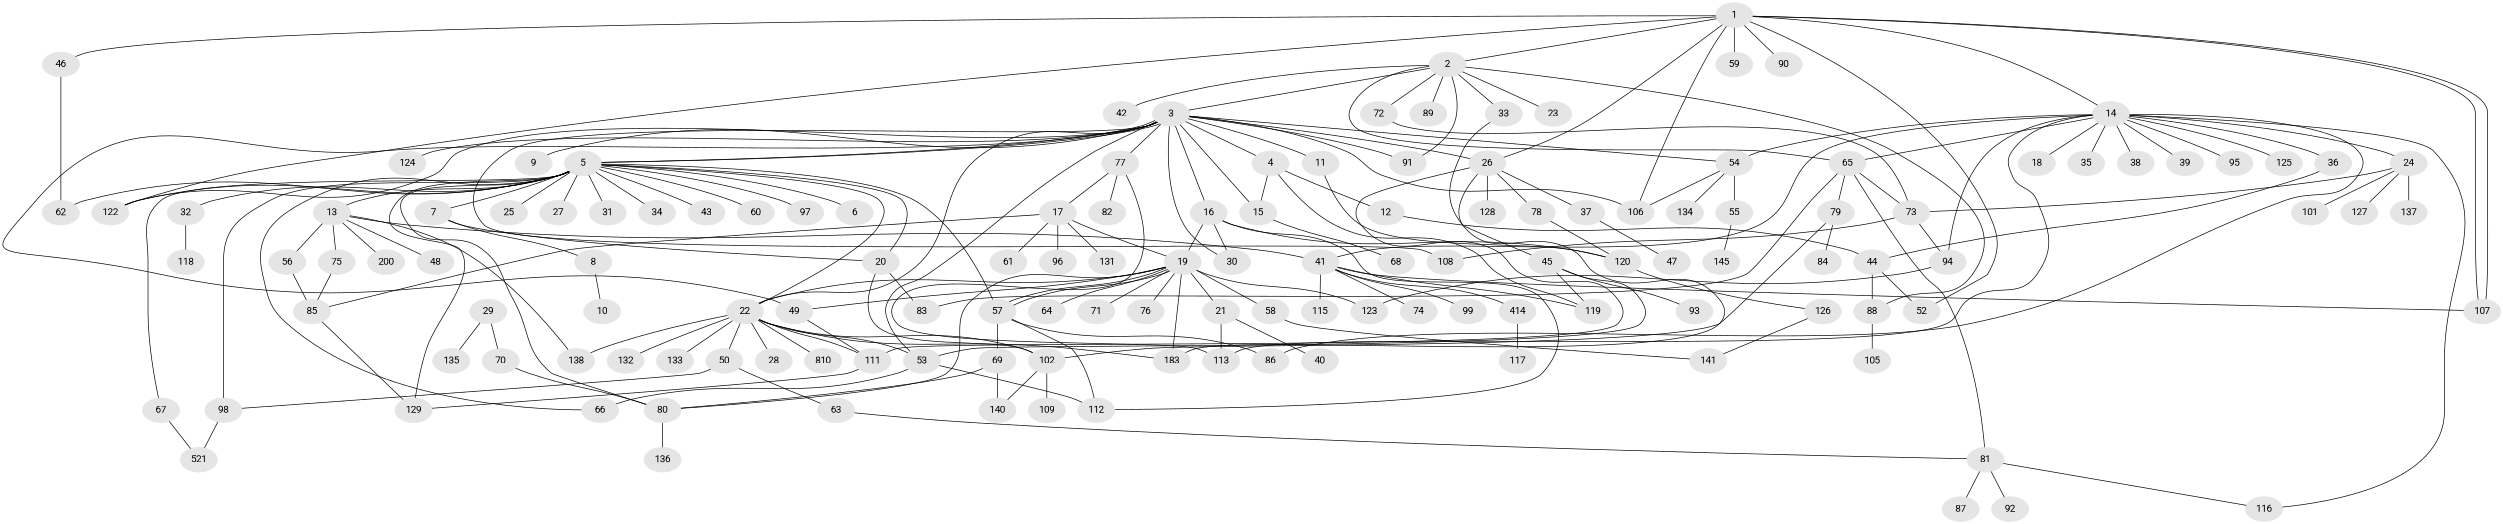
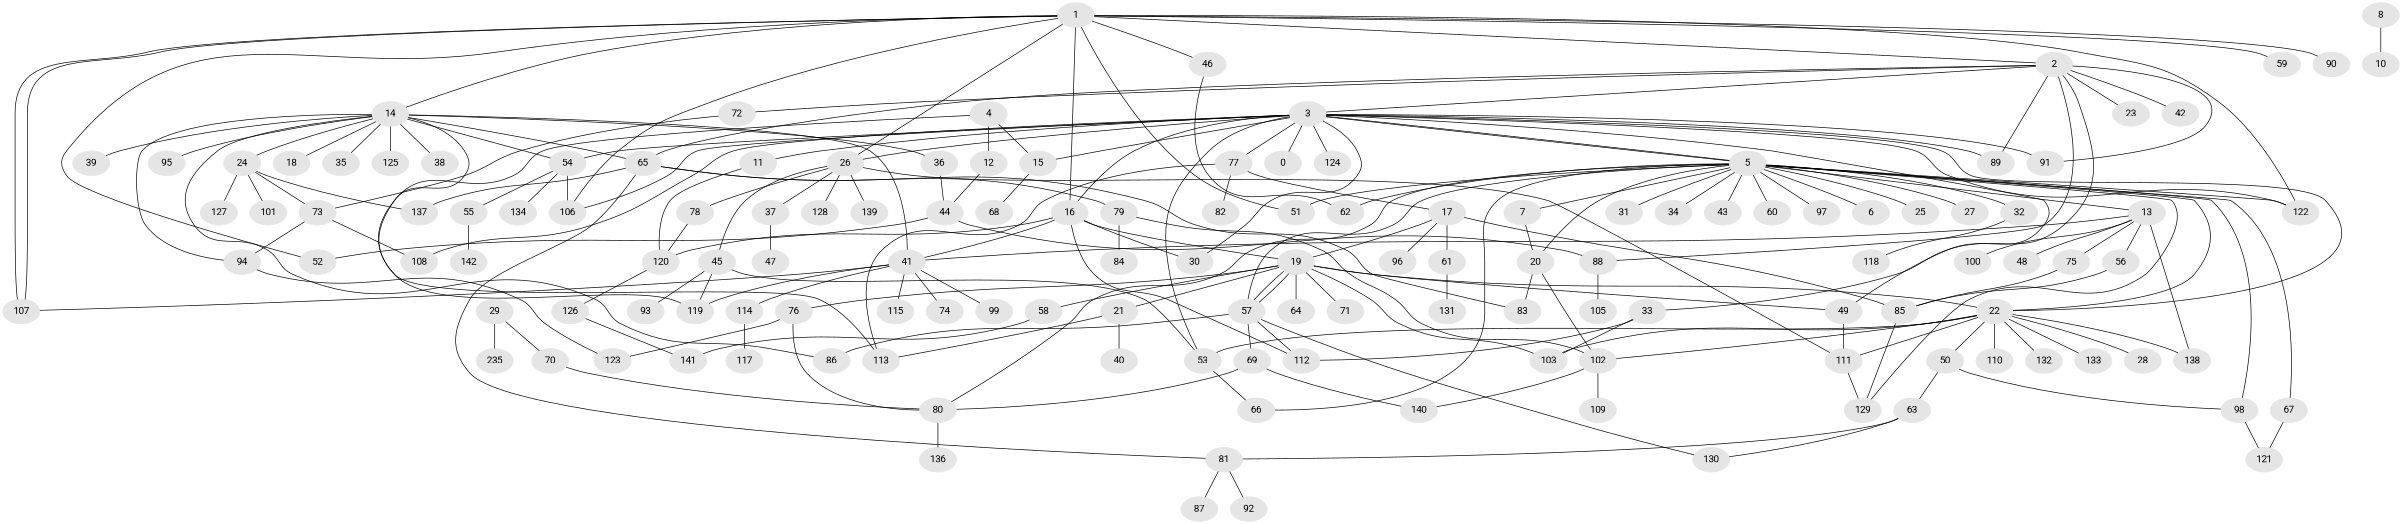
none -> (1073, 114)
(1221, 139) -> (1655, 123)
(534, 163) -> (1283, 163)
(1879, 188) -> (539, 183)
none -> (869, 213)
none -> (1296, 213)
(513, 238) -> none
none -> (990, 241)
(1087, 242) -> (1447, 287)
(386, 262) -> (1973, 262)
(1721, 262) -> (469, 262)
(1276, 287) -> (705, 339)
(1517, 311) -> (744, 311)
(958, 357) -> (835, 393)
(451, 361) -> (495, 361)
(823, 361) -> (1995, 361)
(1172, 361) -> (1549, 361)
(1011, 382) -> (1478, 351)
(199, 460) -> (2264, 460)
none -> (1711, 460)
(2264, 509) -> none
